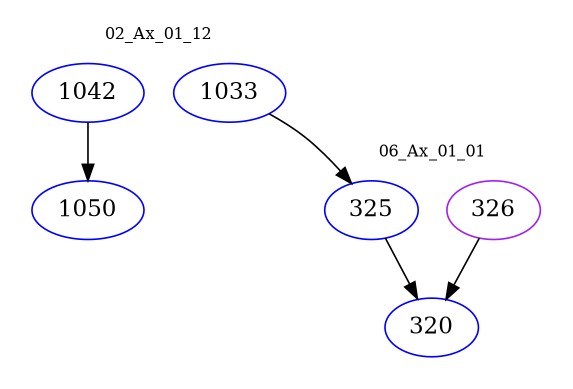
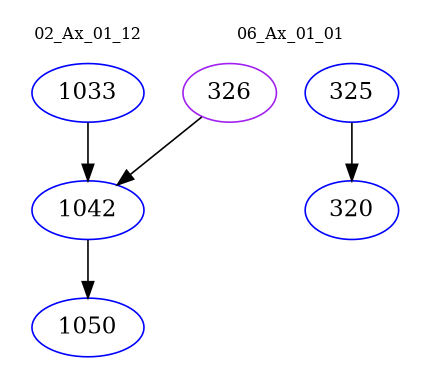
(321, 151) -> (88, 144)
(467, 262) -> (180, 134)
